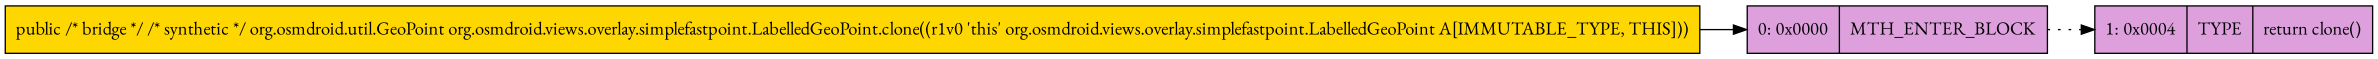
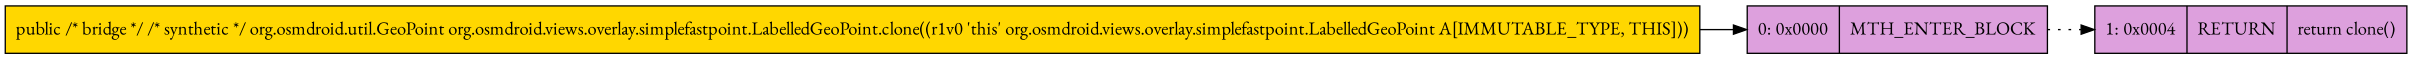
(2220, 29) -> (2237, 29)
